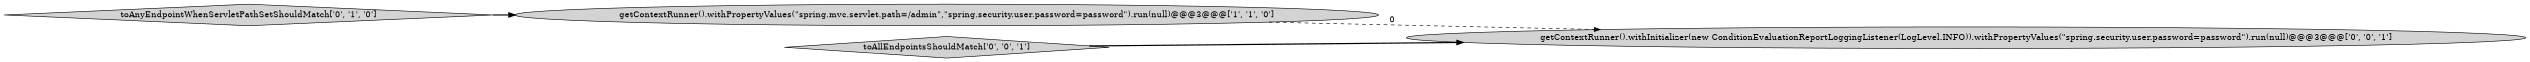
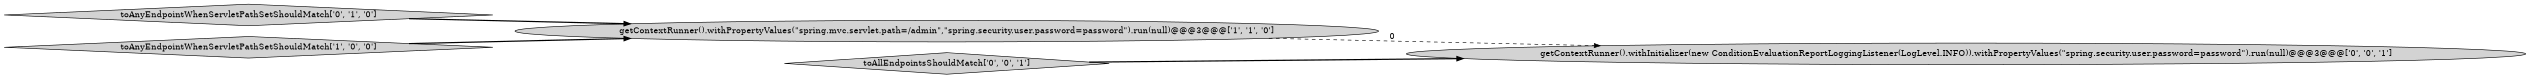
none -> (248, 47)
